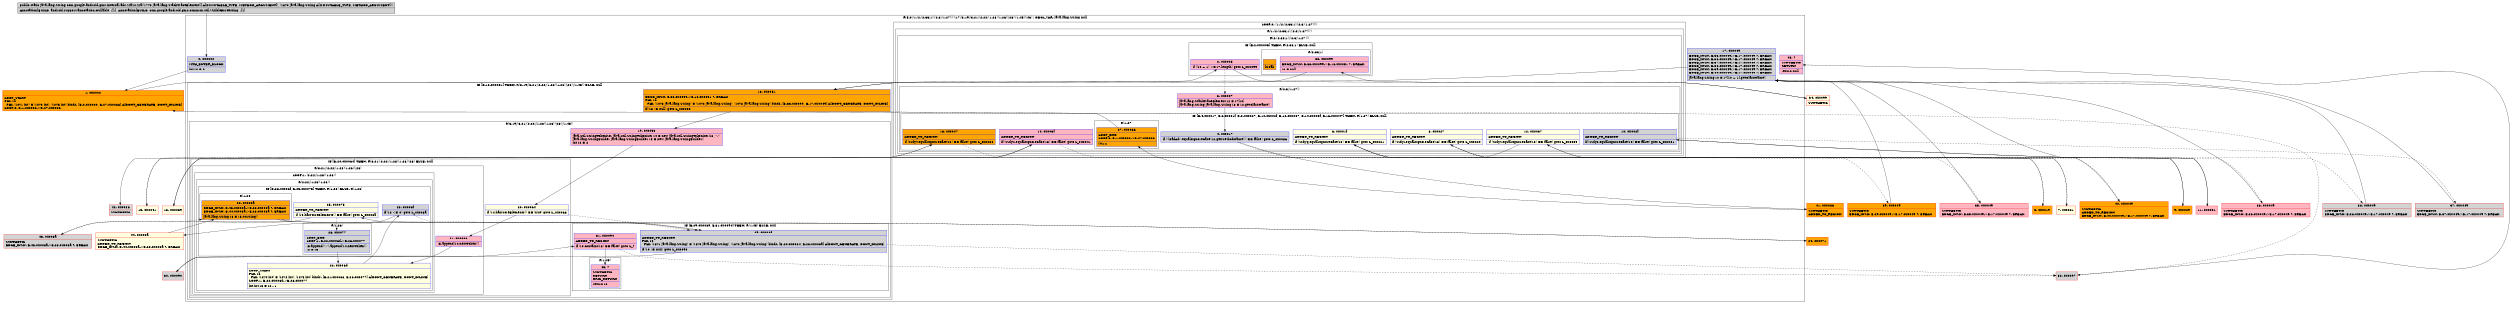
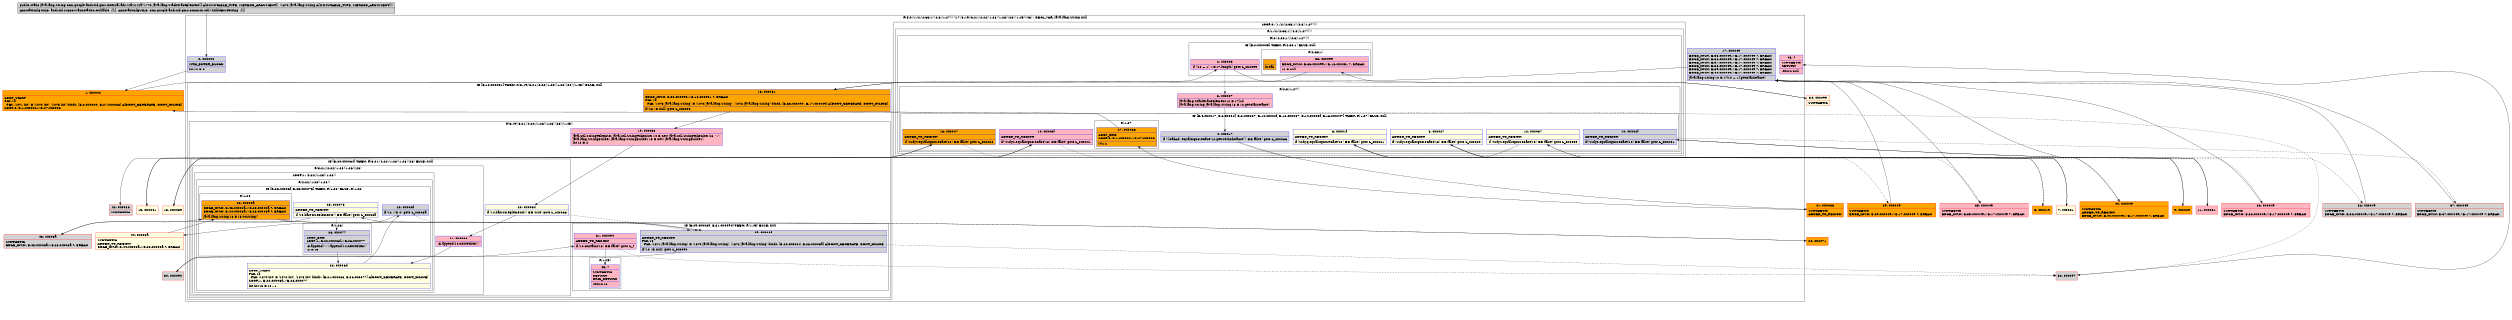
(521, 157) -> (521, 157)
(1778, 157) -> (1778, 157)
(129, 221) -> (129, 221)
